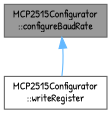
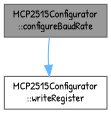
(63, 62) -> (48, 51)
